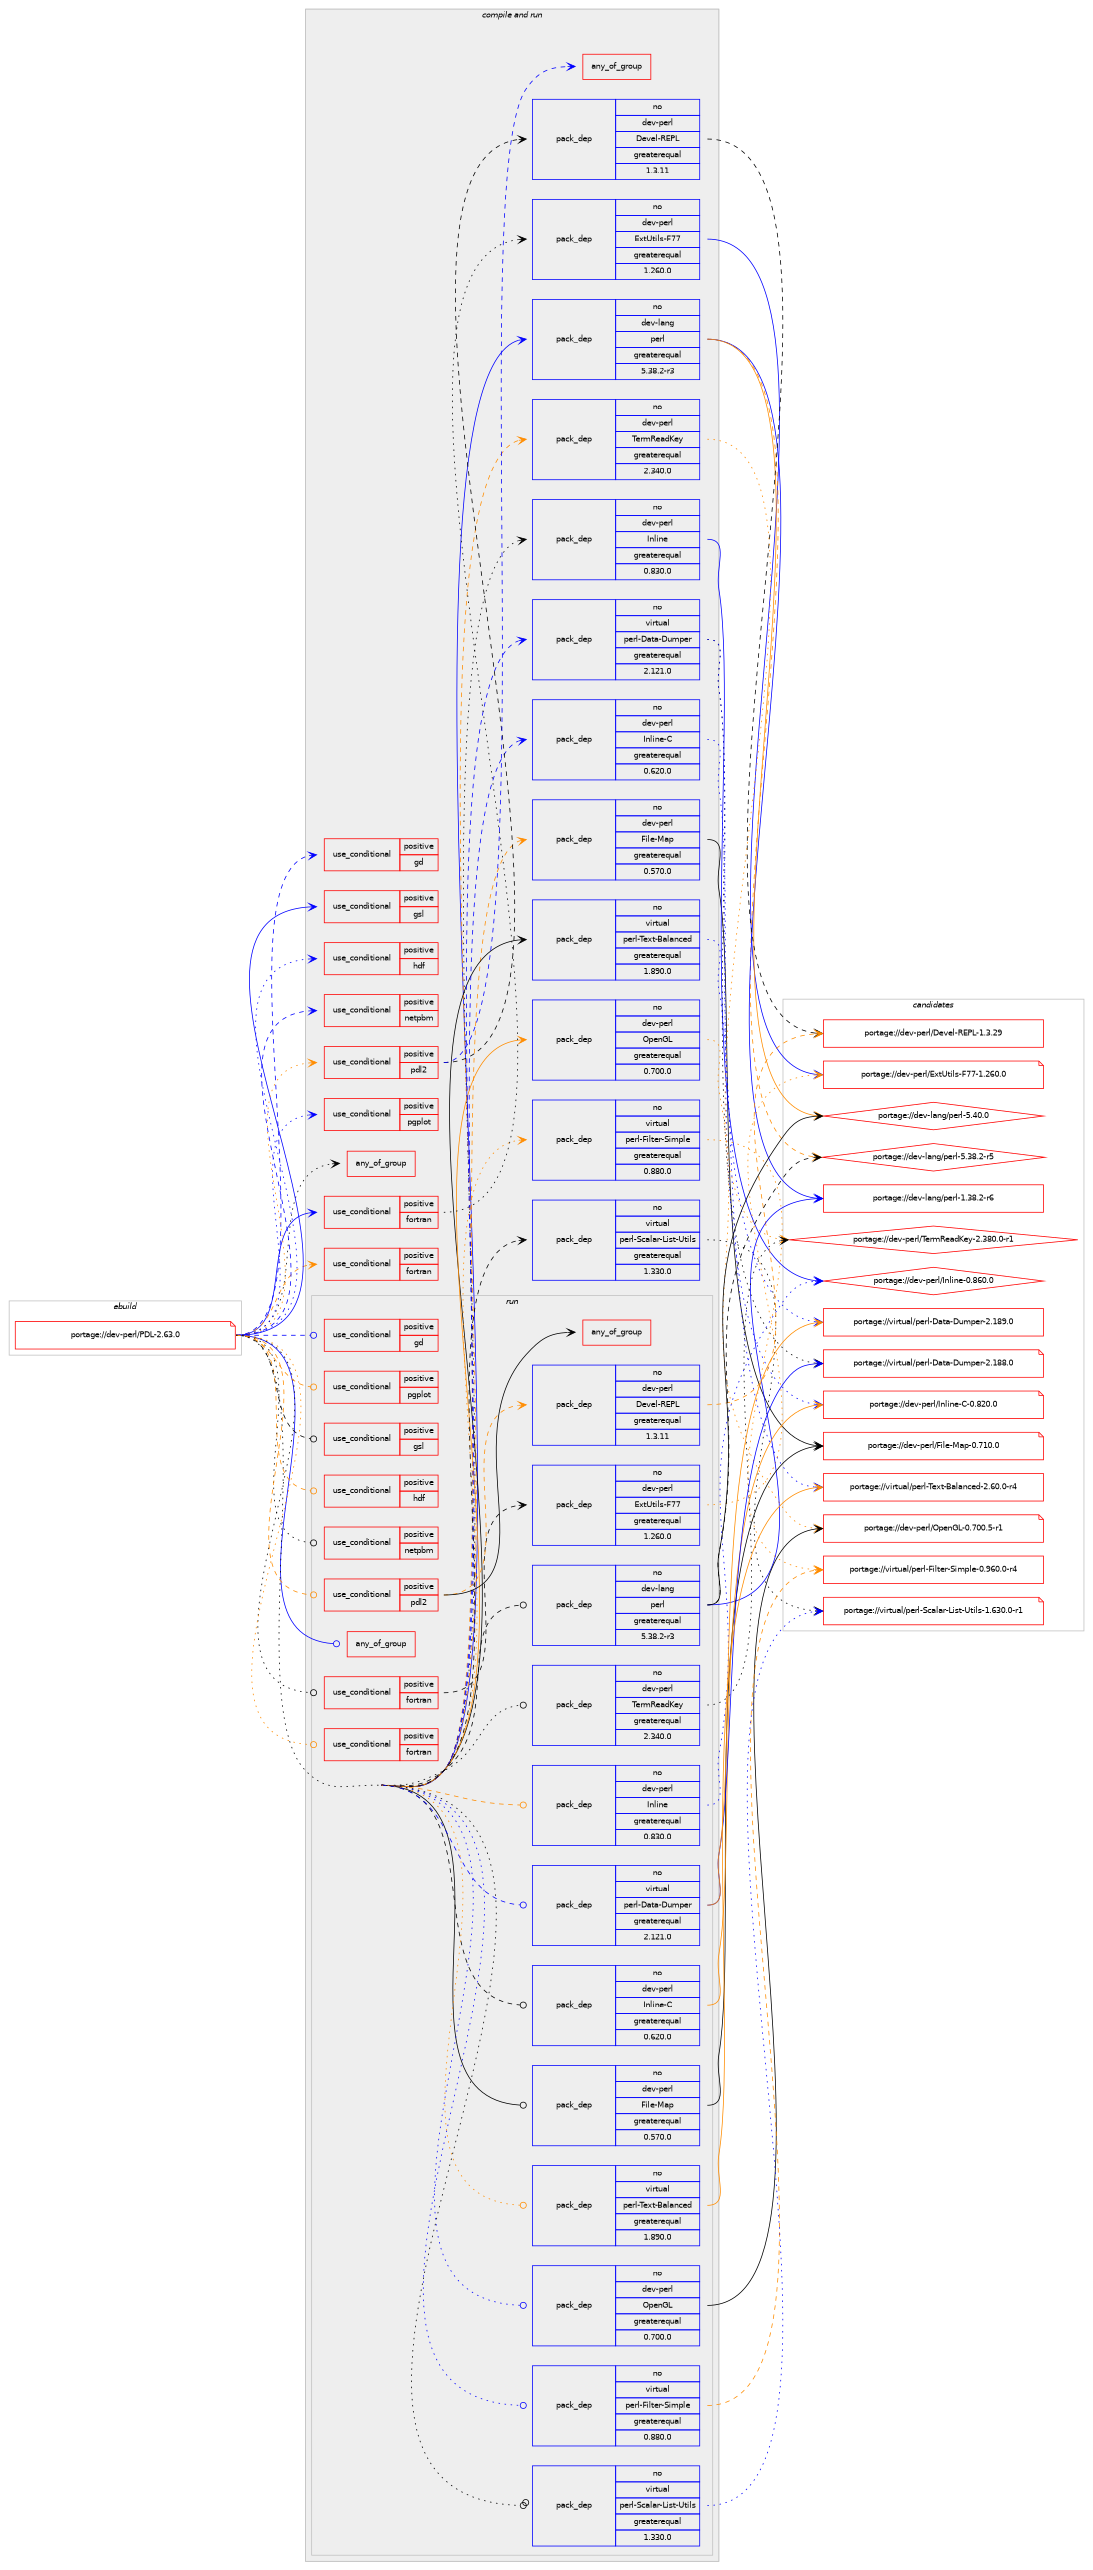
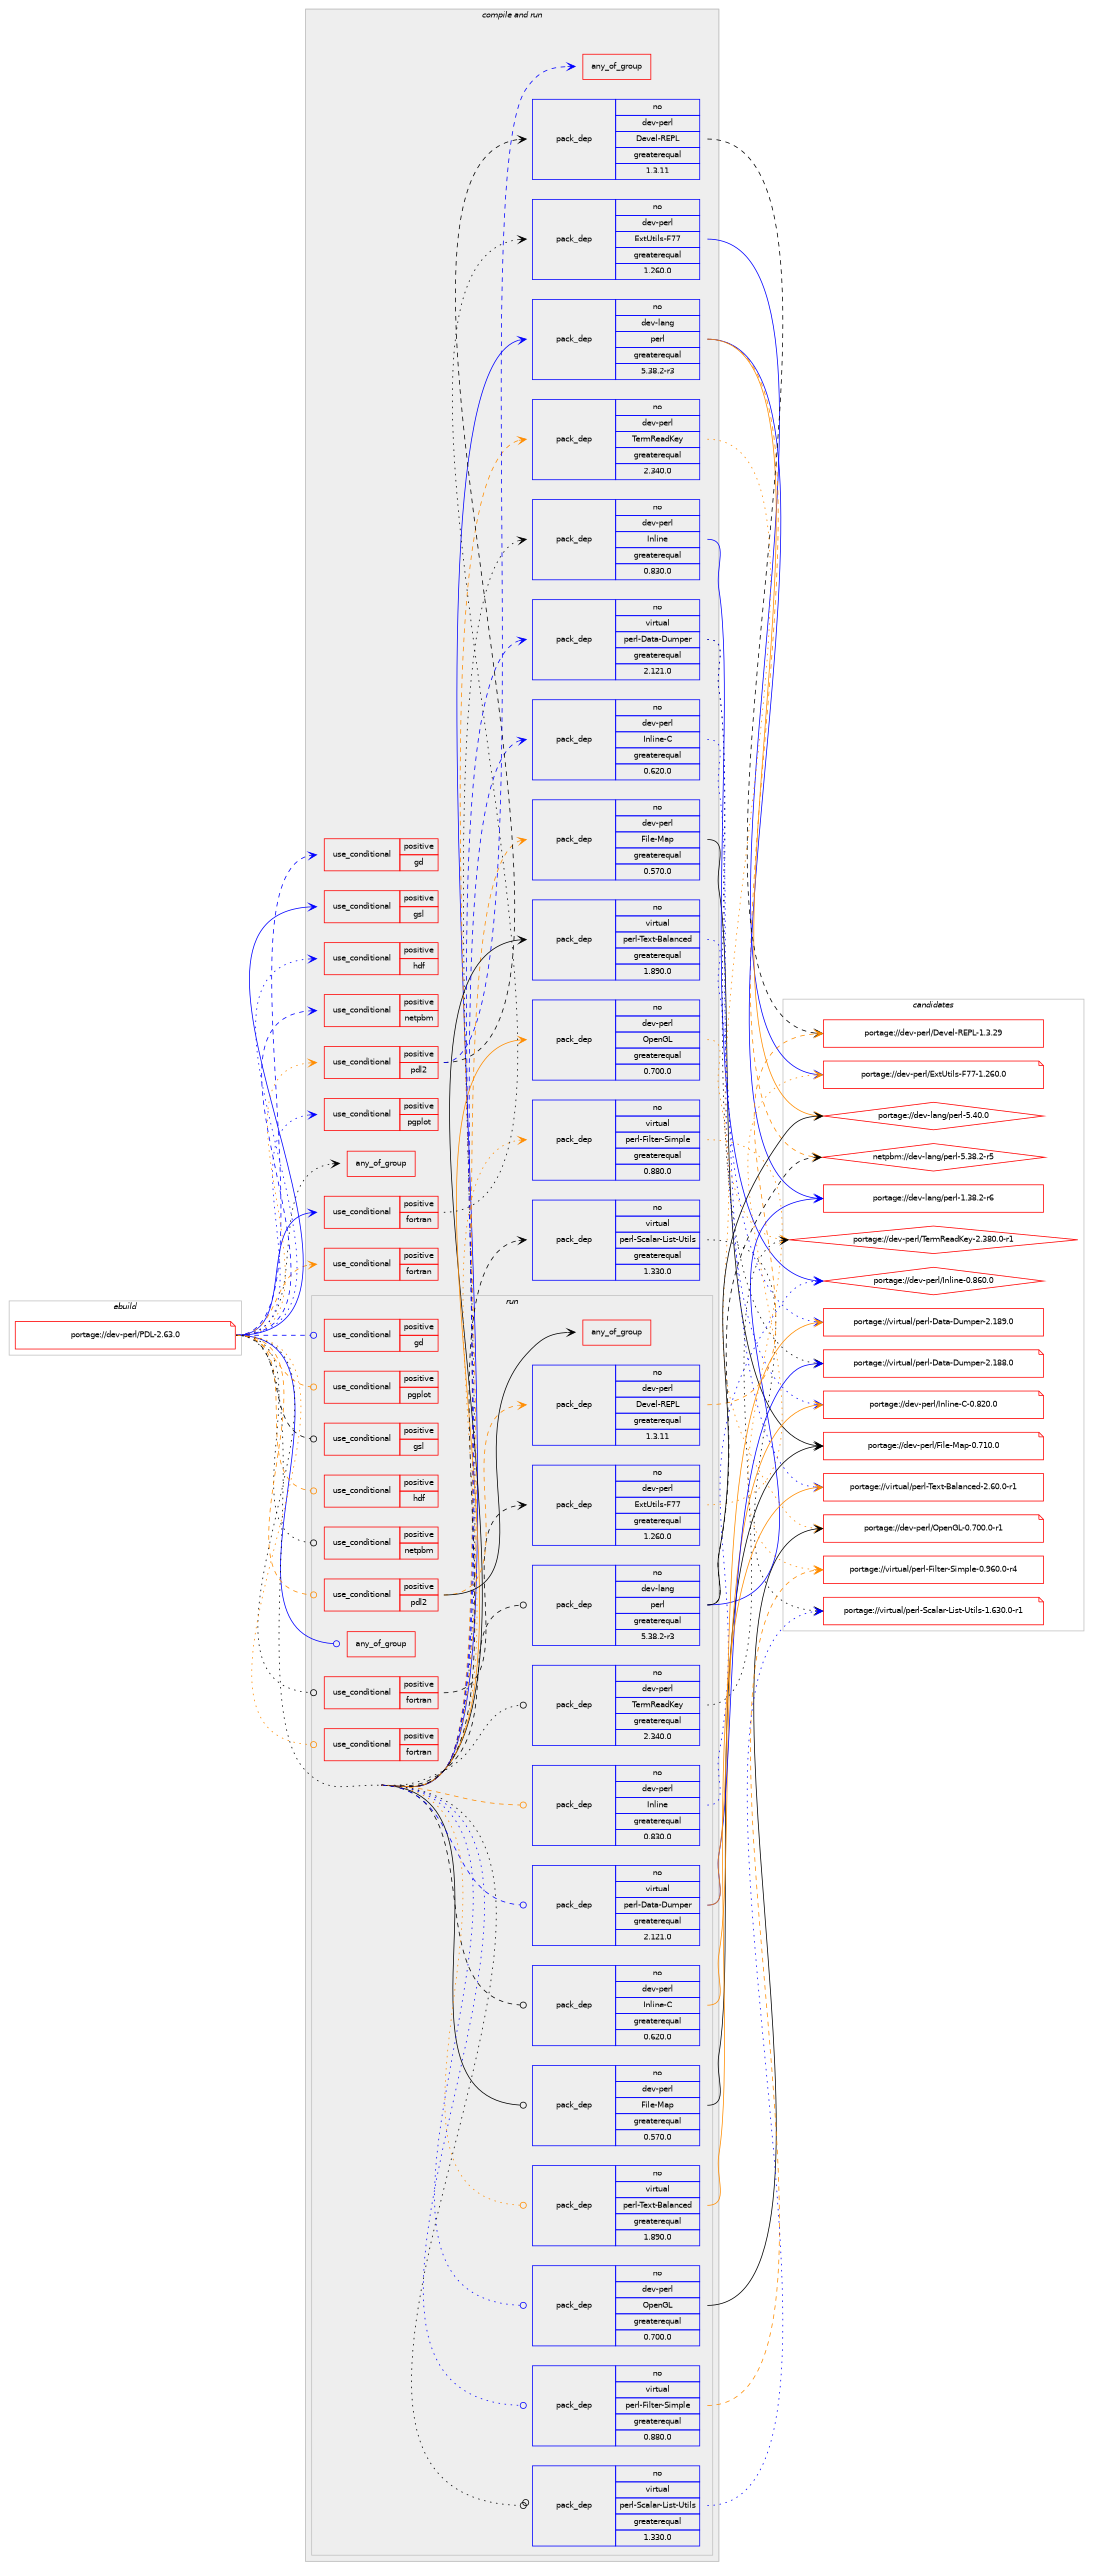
(933, 1157) -> (933, 1157)
(933, 1487) -> (933, 1487)
(933, 1529) -> (933, 1529)
